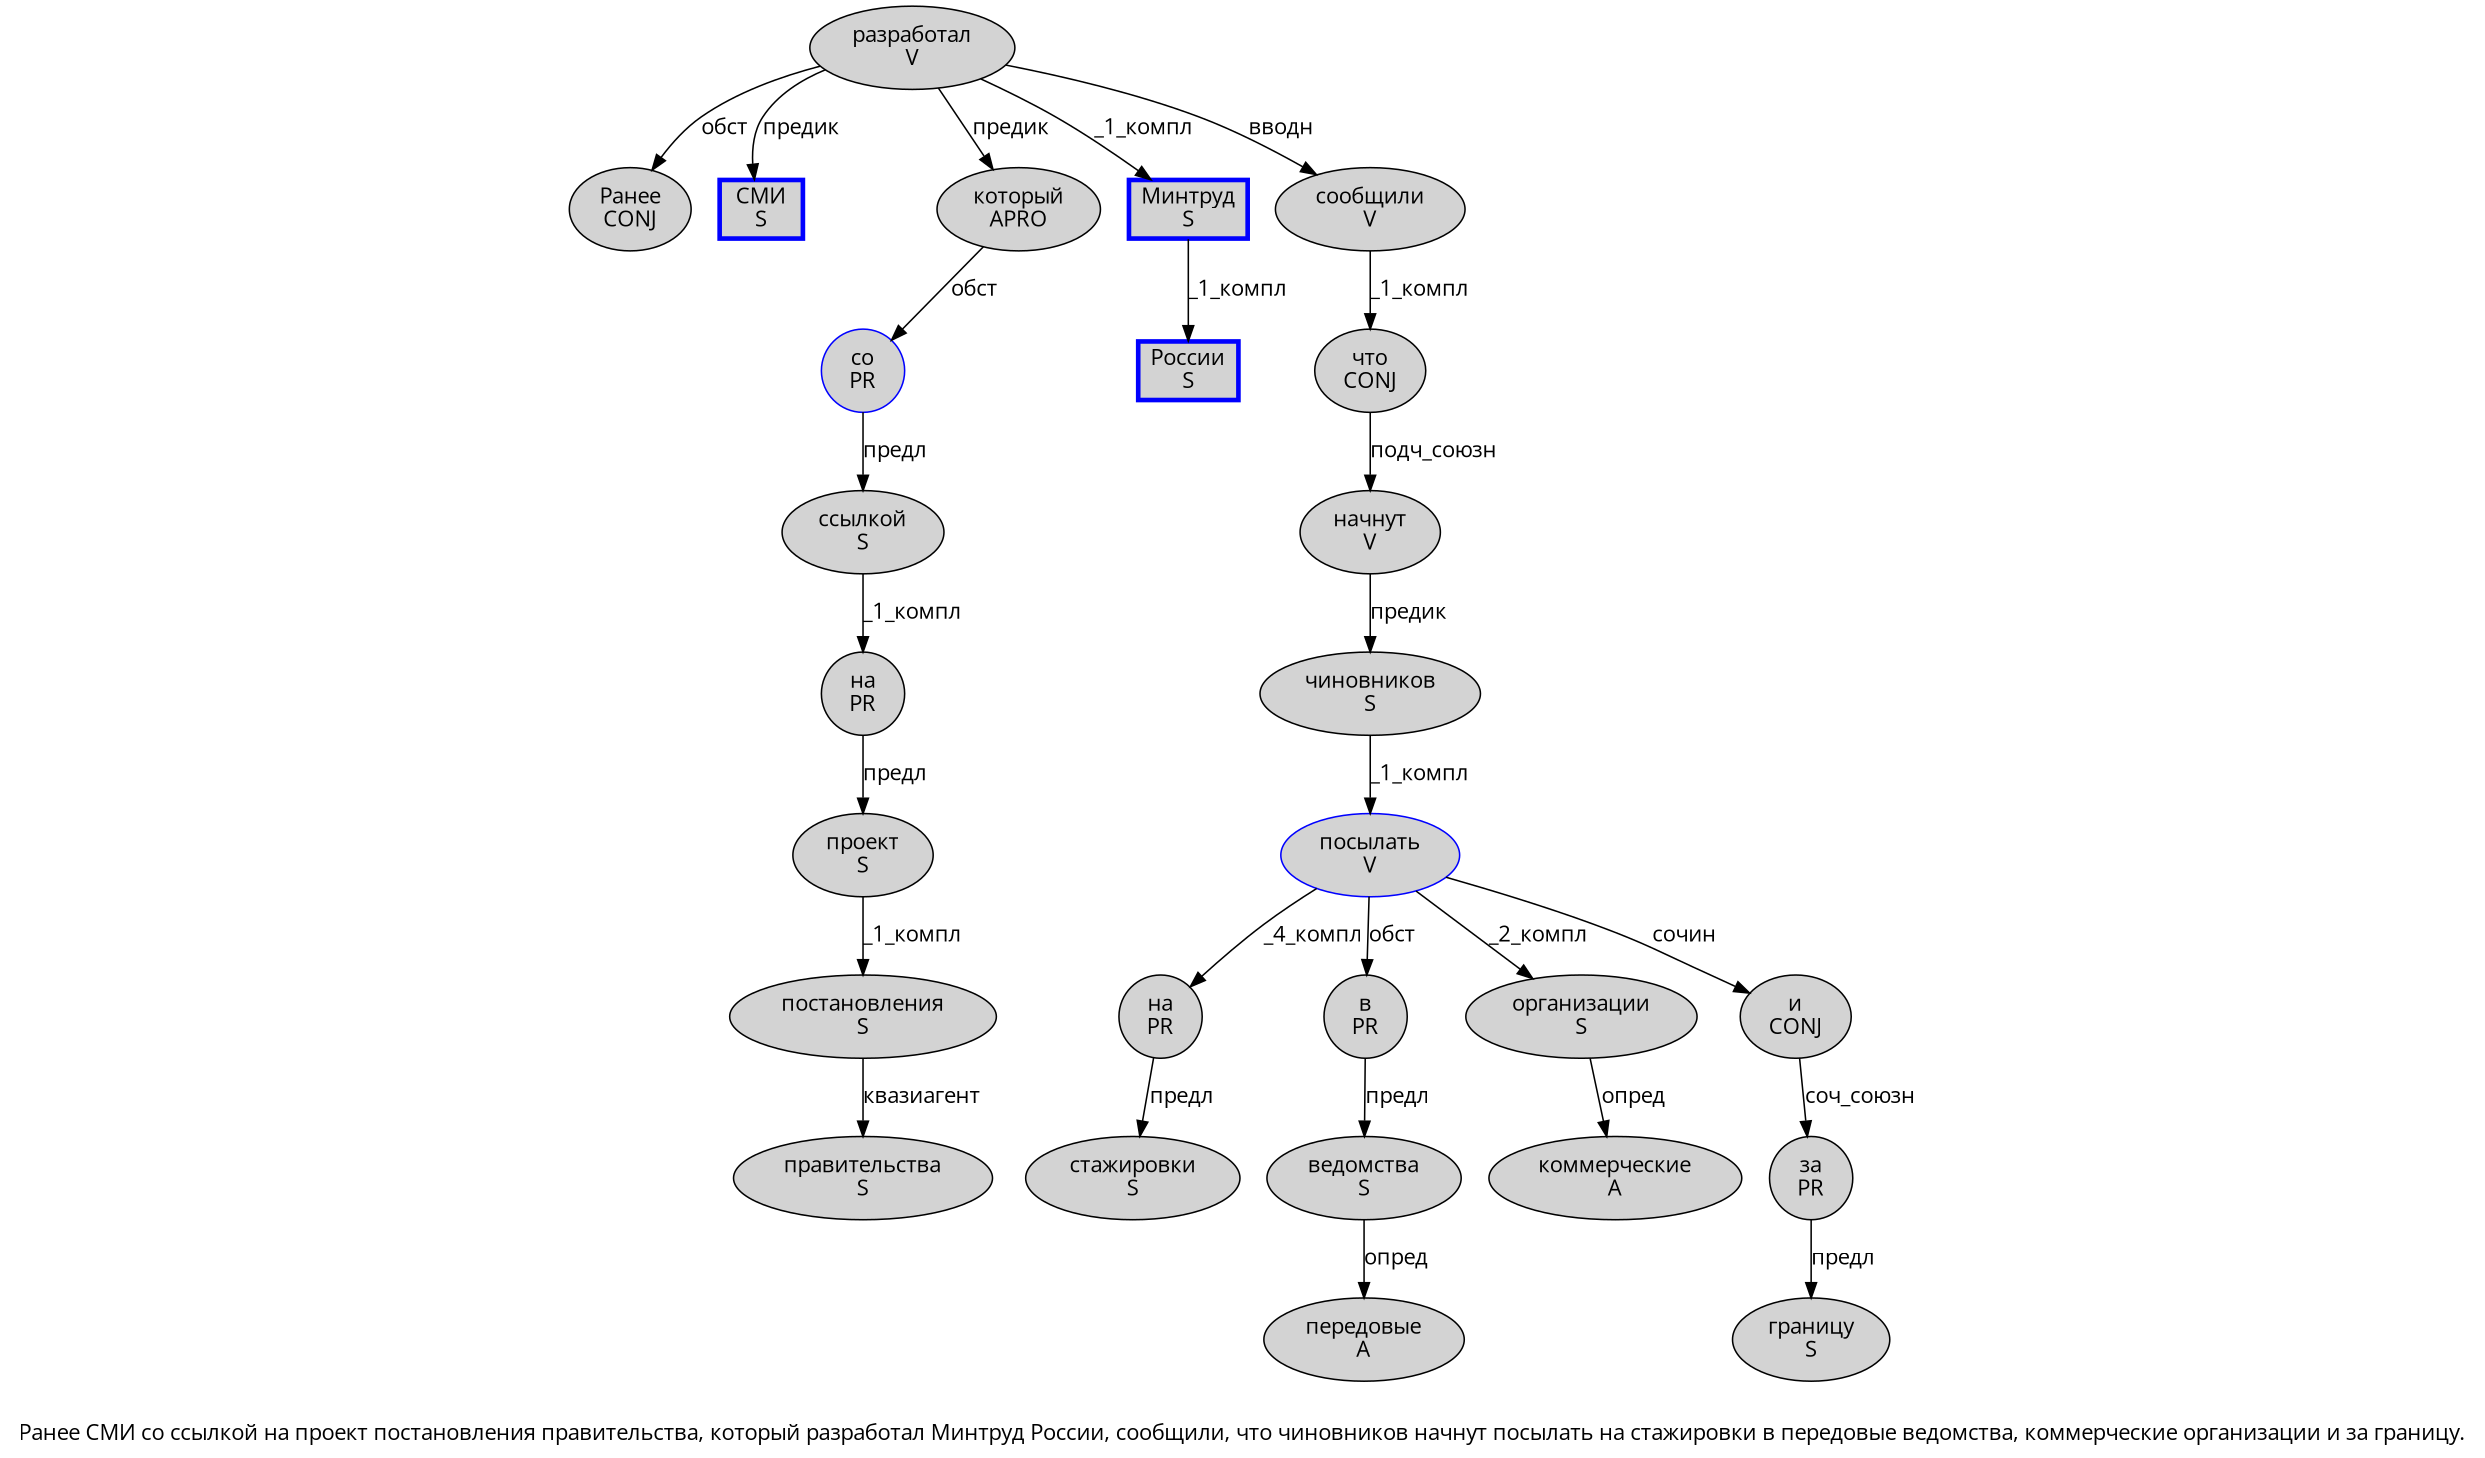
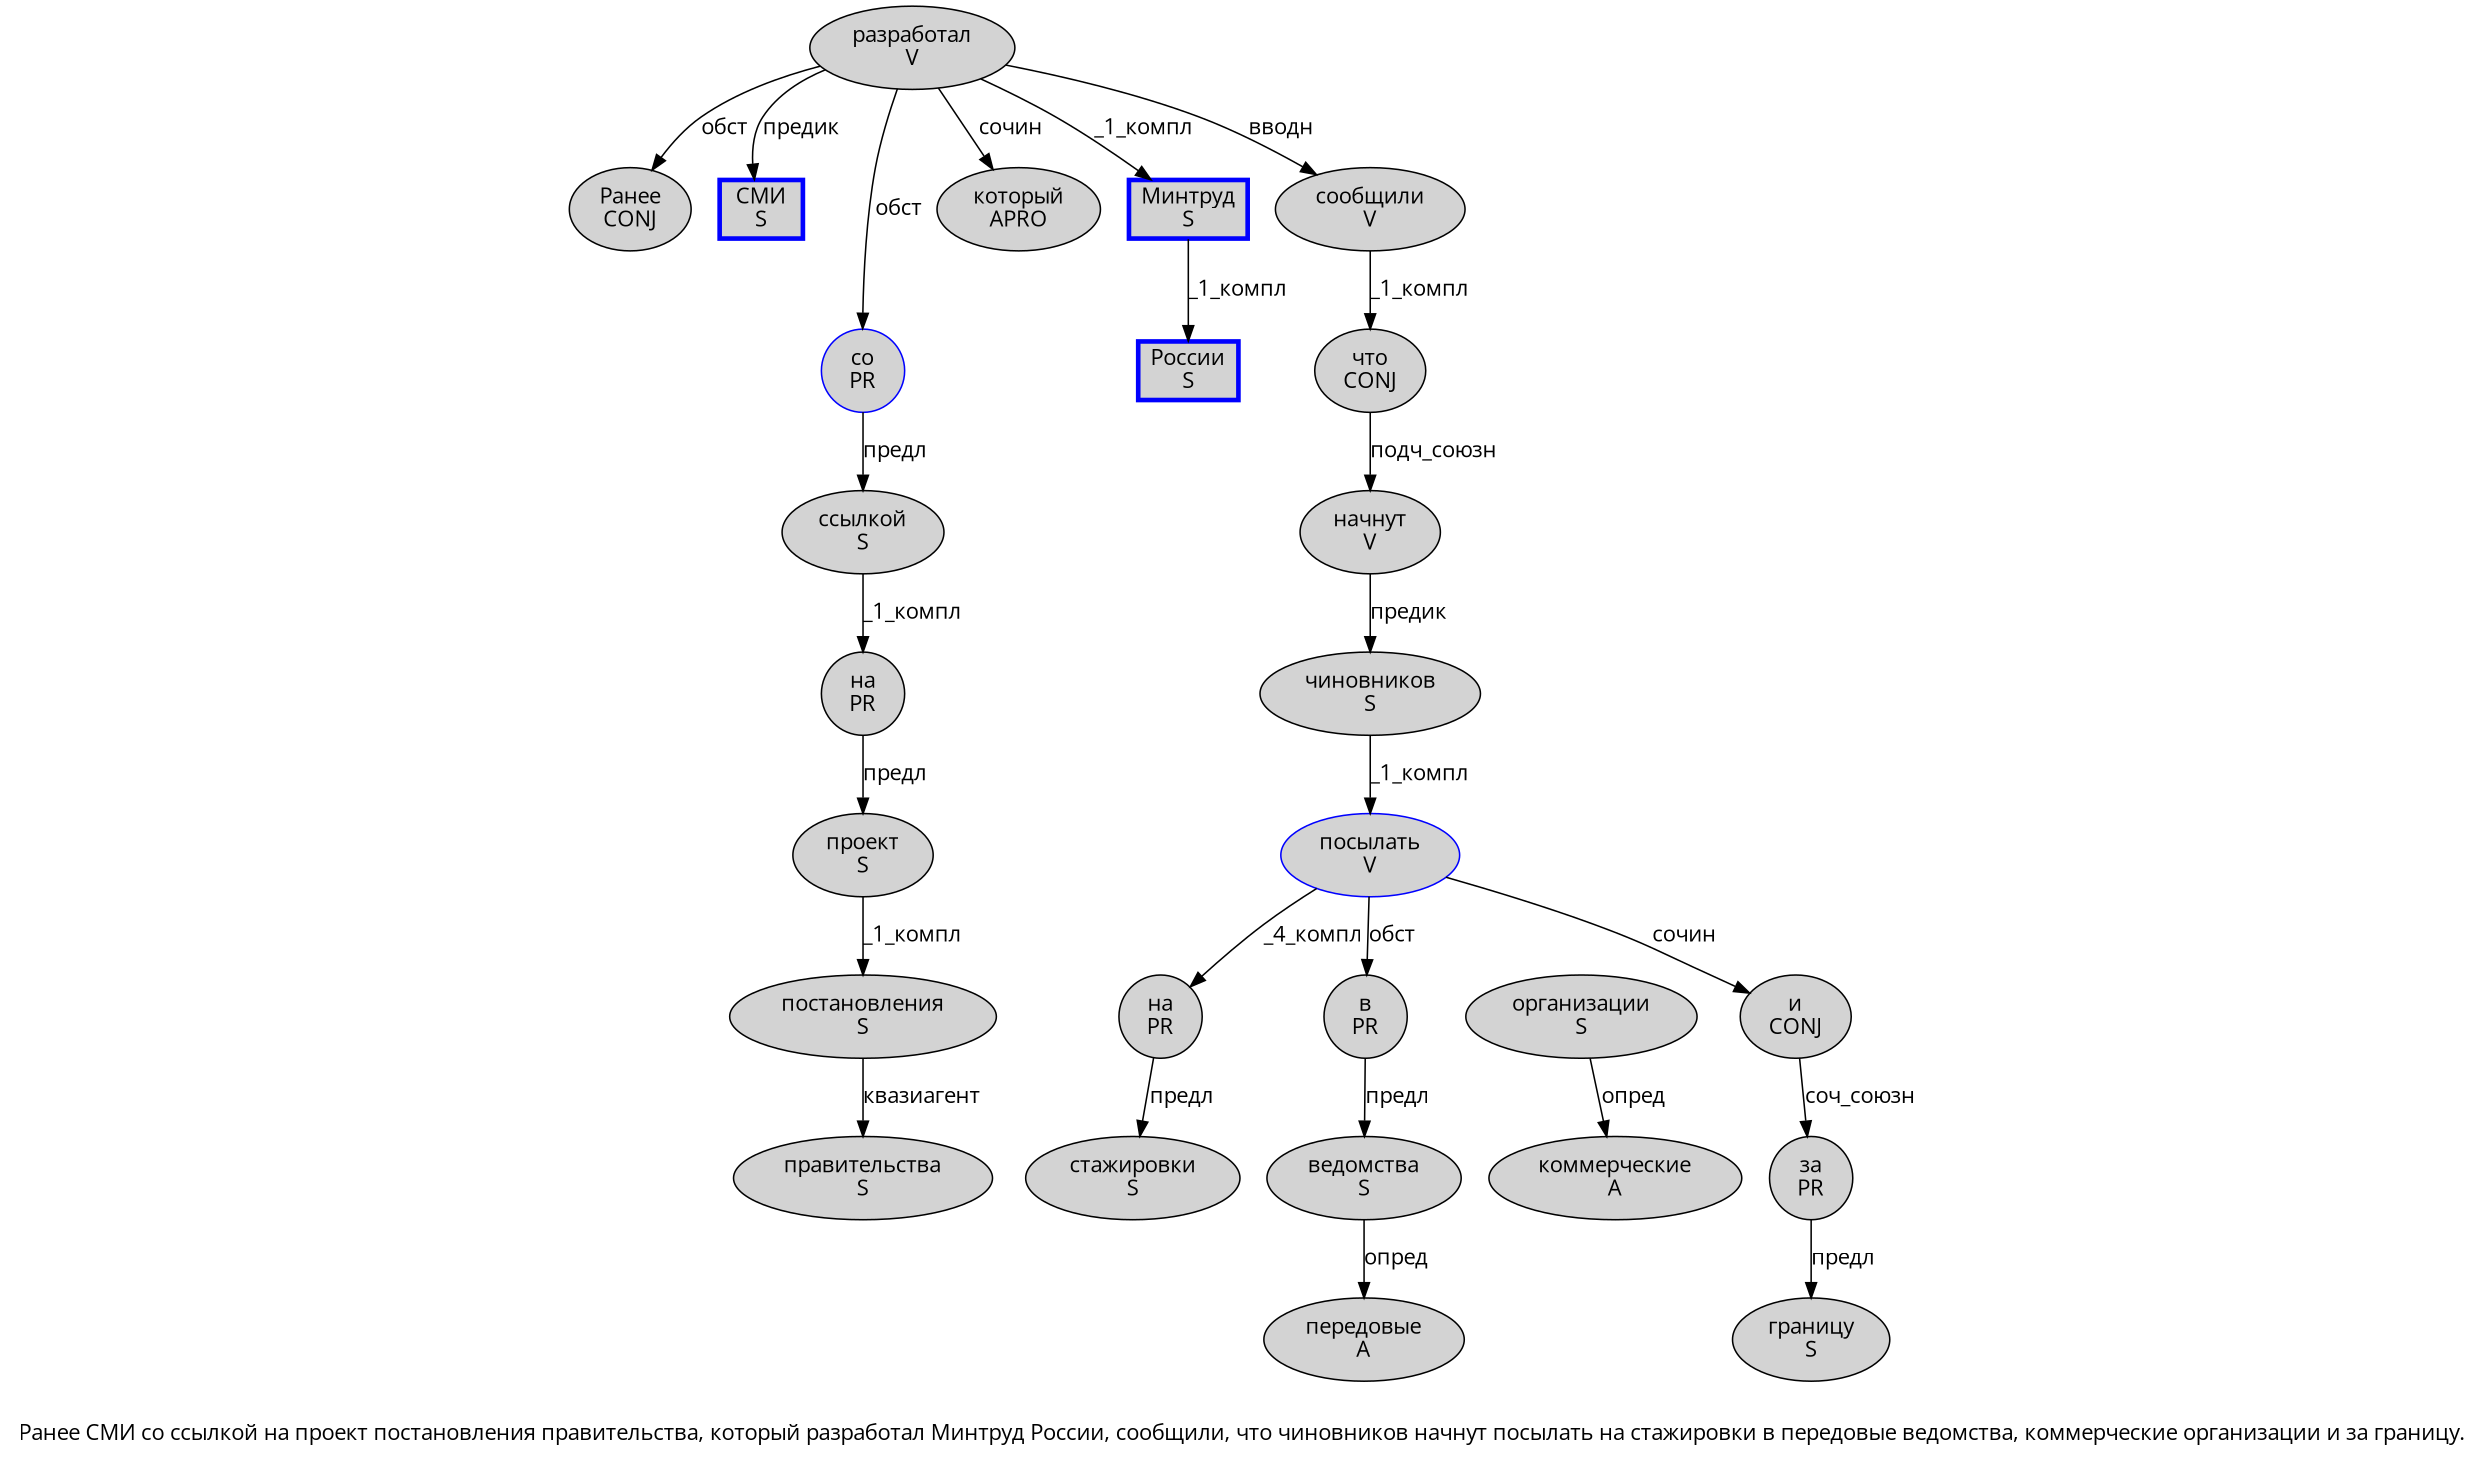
(1011, 129) -> (1011, 129)
(943, 288) -> (871, 199)
(1468, 930) -> none
